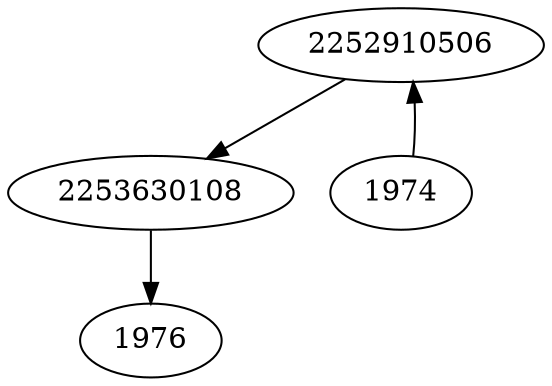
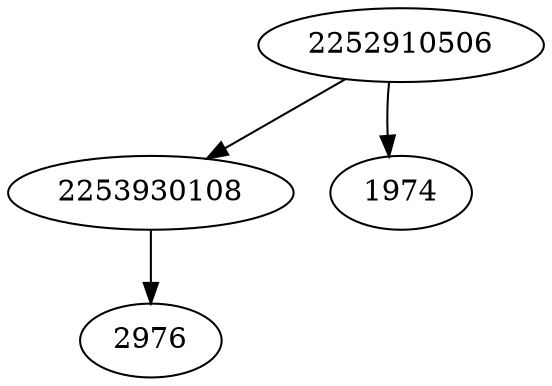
(415, 130) -> (387, 109)
(151, 193) -> (151, 193)
(151, 341) -> (151, 341)
